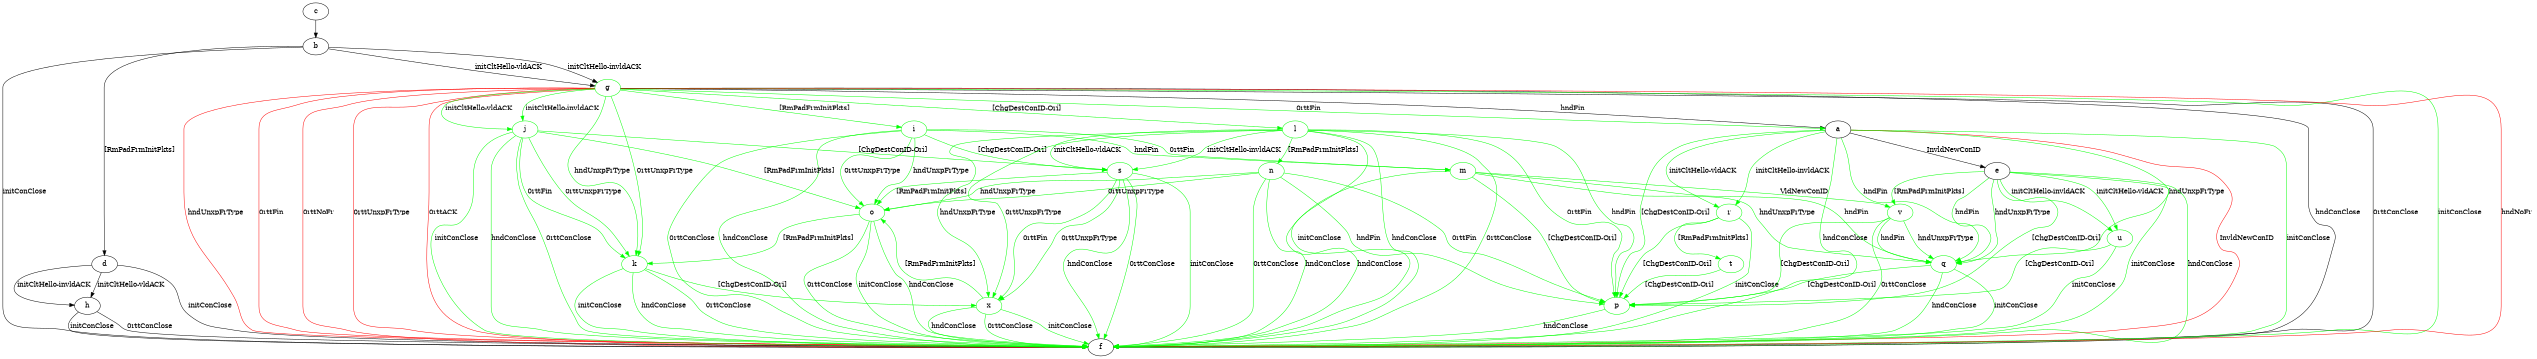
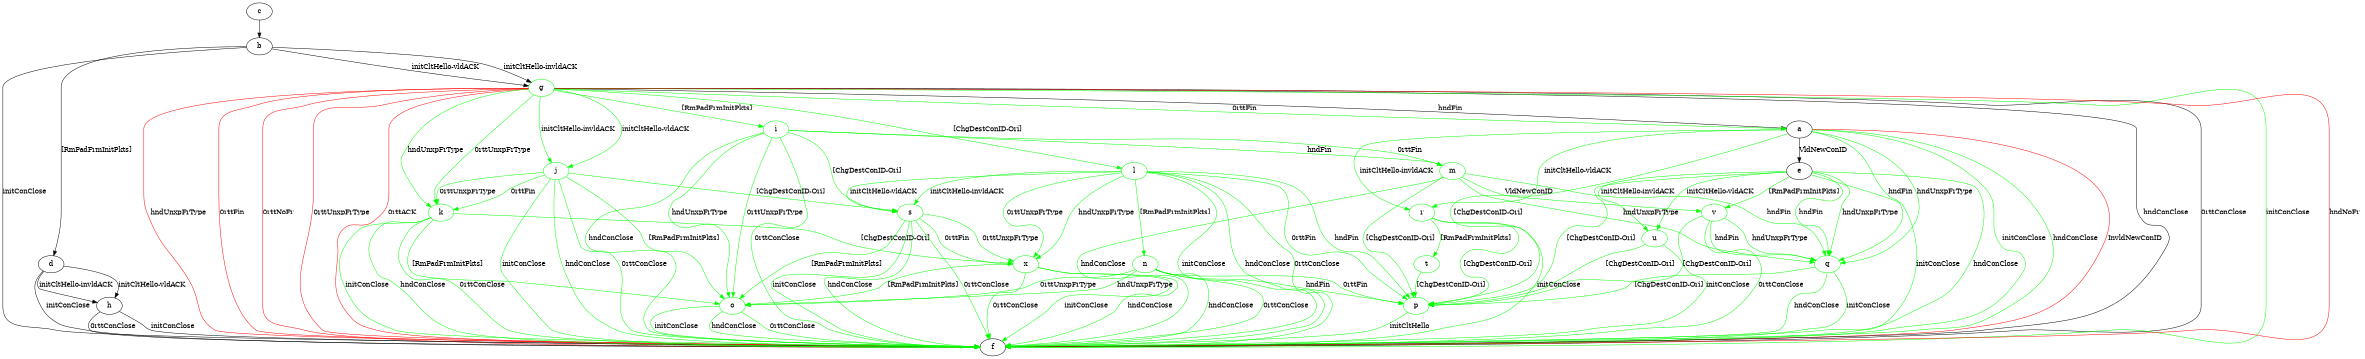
(1955, 150) -> (1824, 150)
(762, 251) -> (532, 284)
(1567, 327) -> (1411, 327)
